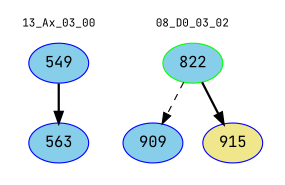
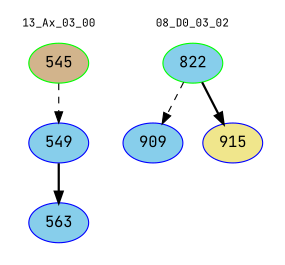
none -> (59, 63)
